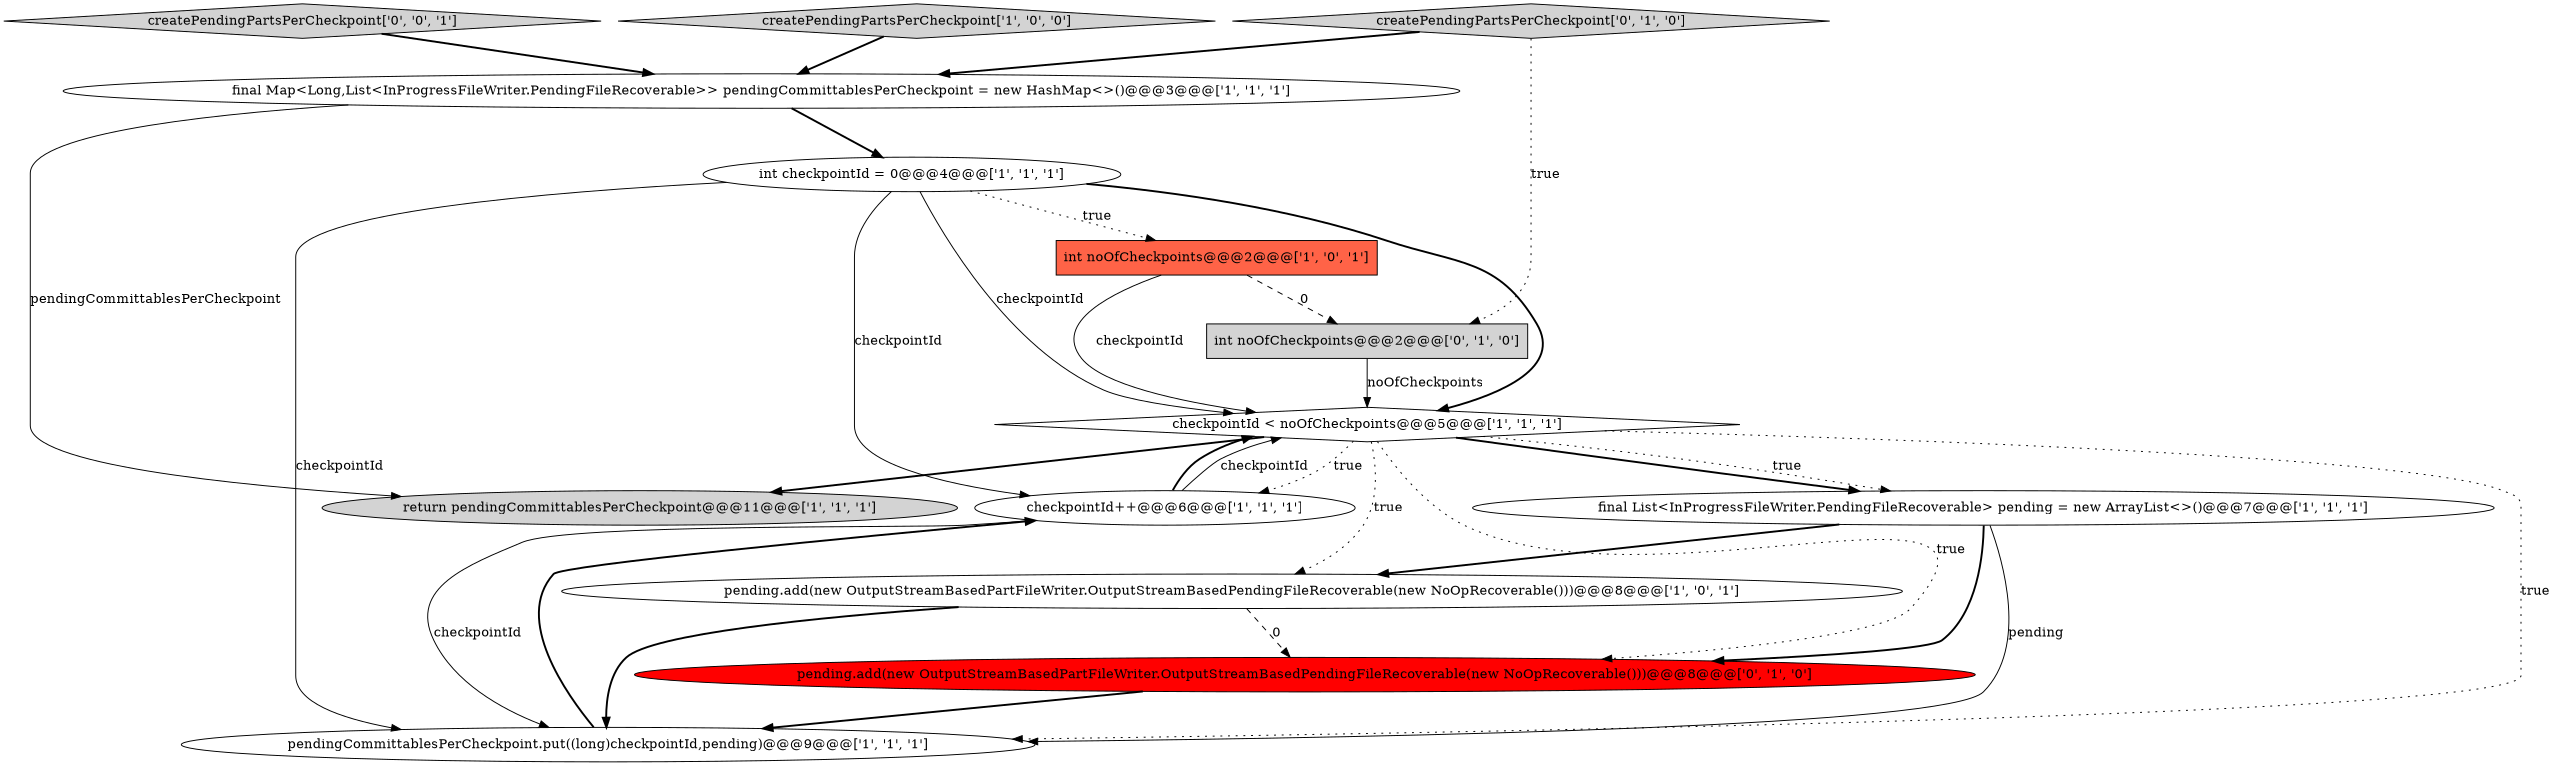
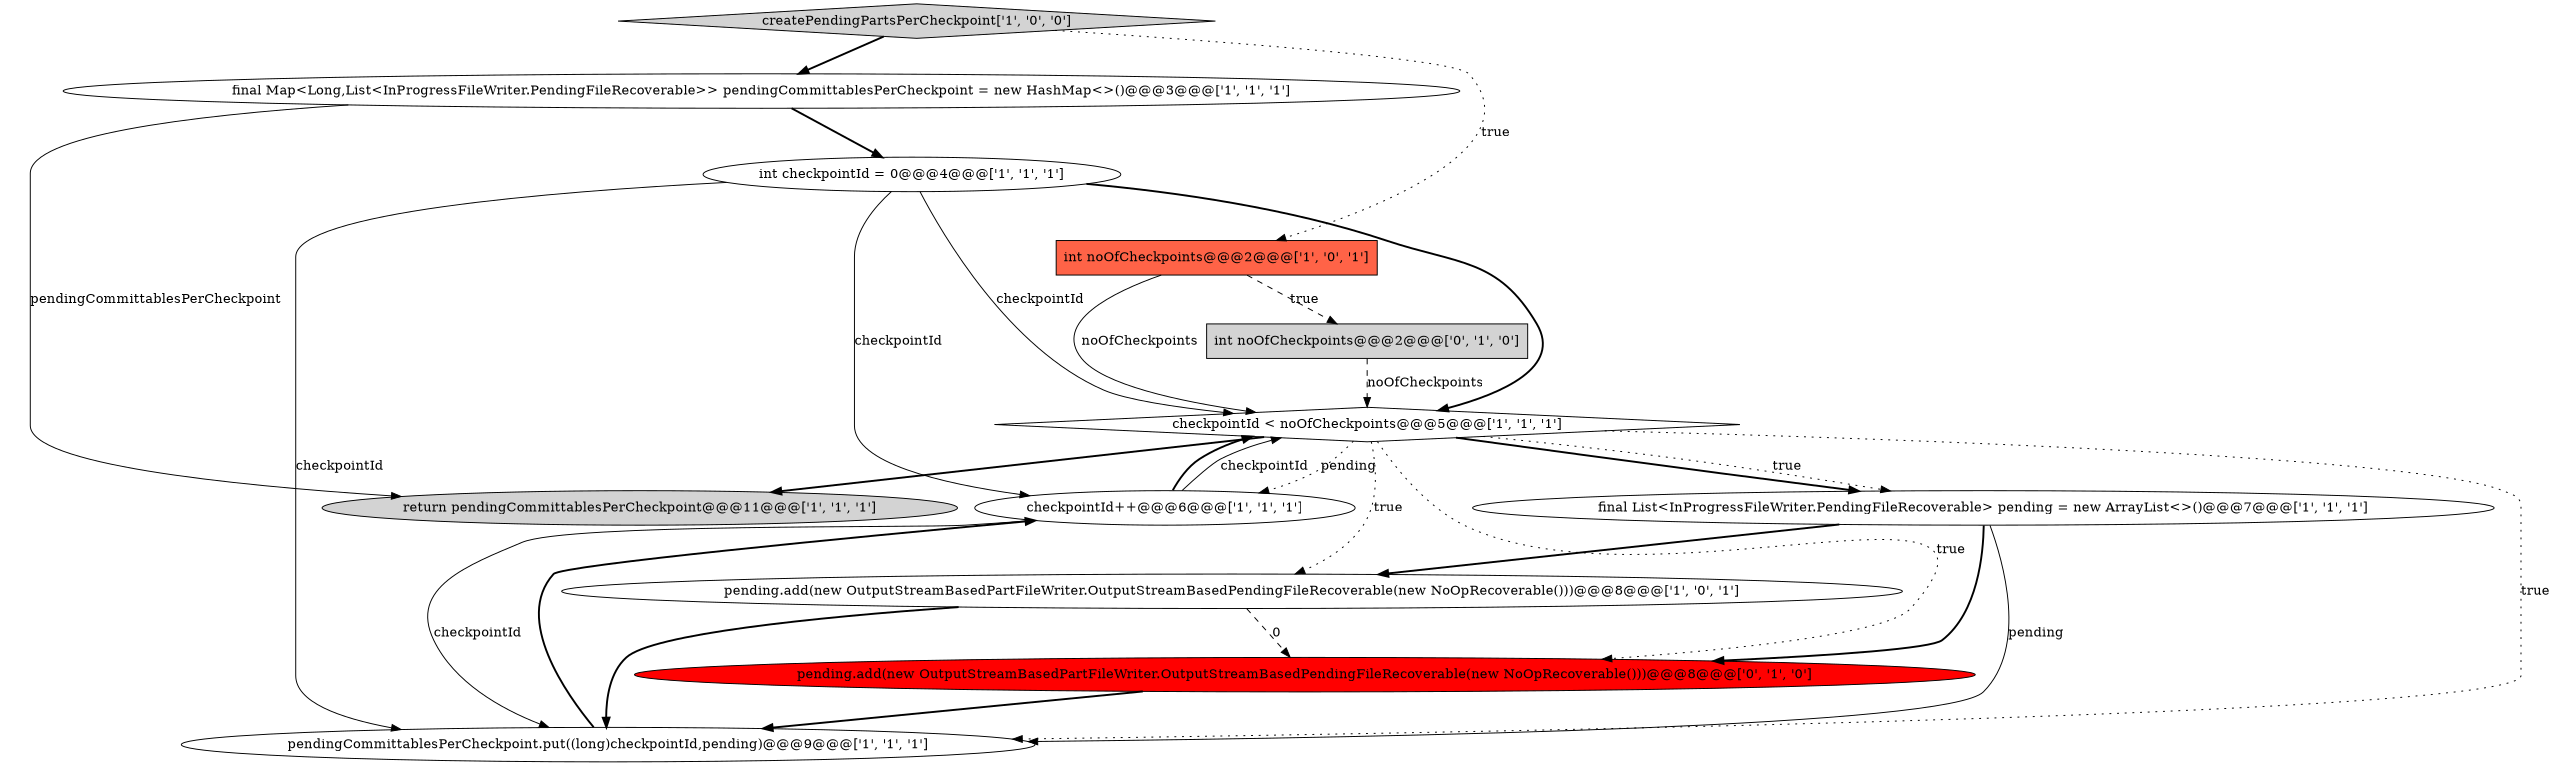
(302, 21) -> none
(1531, 21) -> none
(1058, 214) -> (1405, 60)
(1305, 299) -> (1305, 299)
(1140, 341) -> (1140, 341)
(1367, 378) -> (1367, 378)
(1348, 466) -> (1348, 466)
